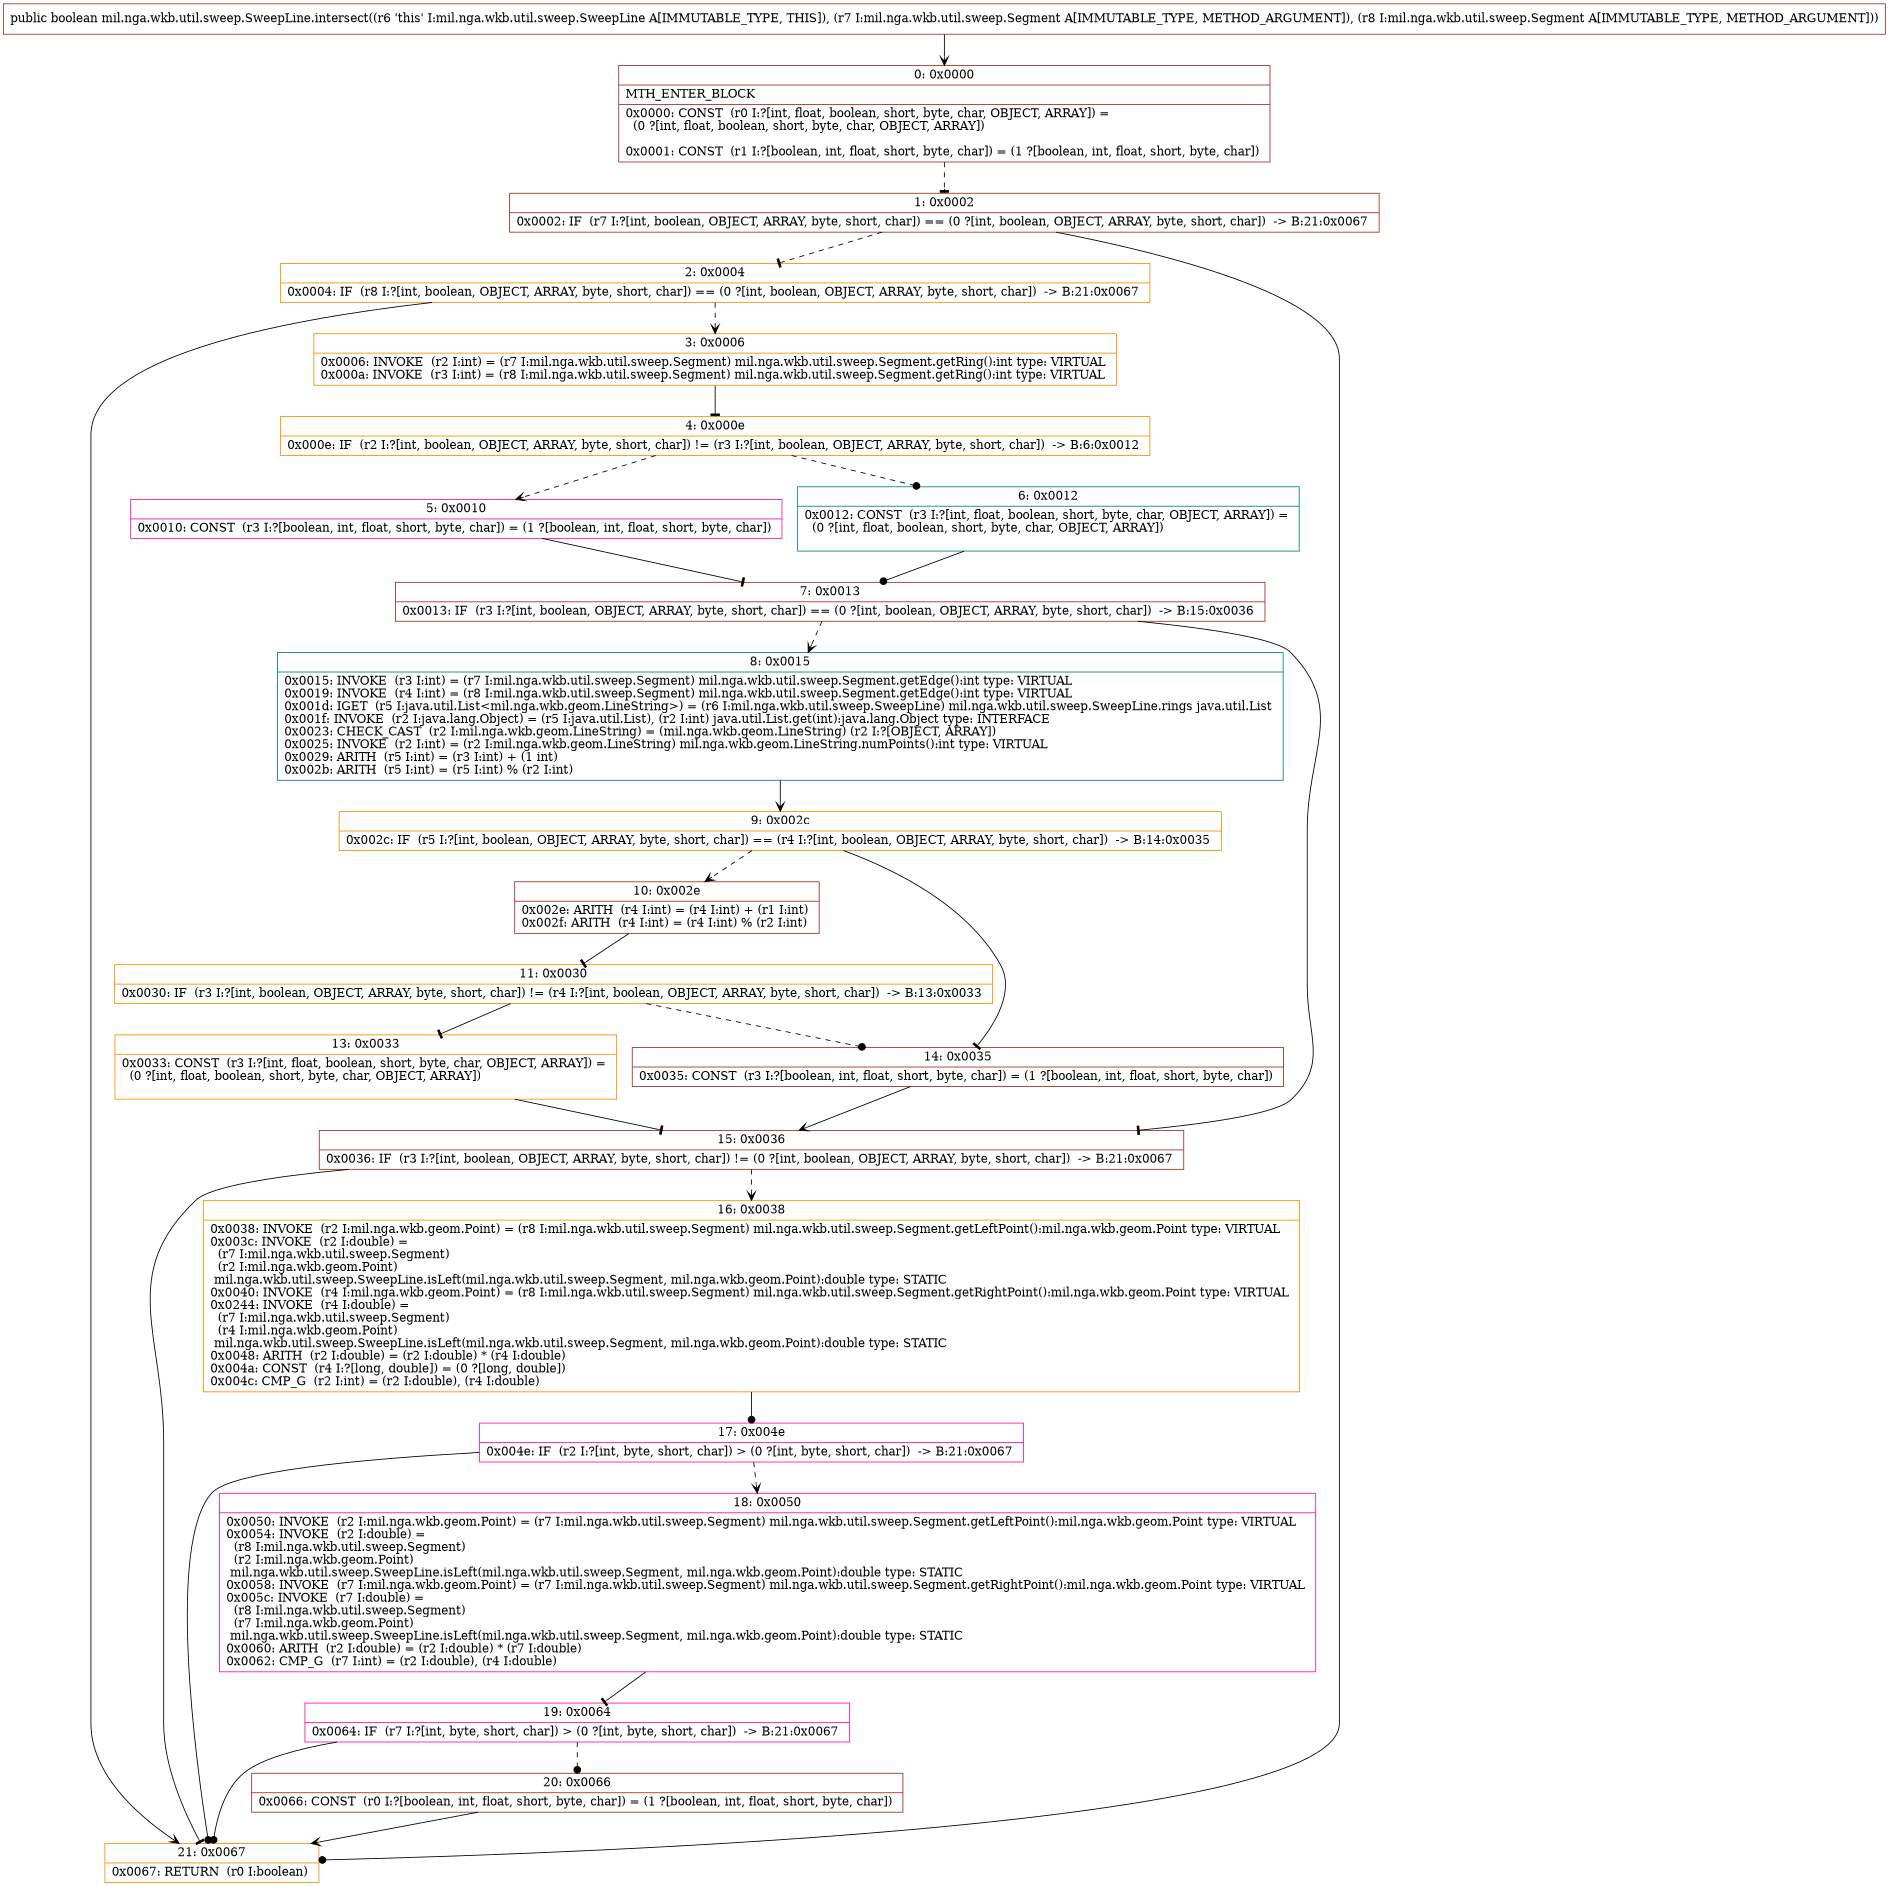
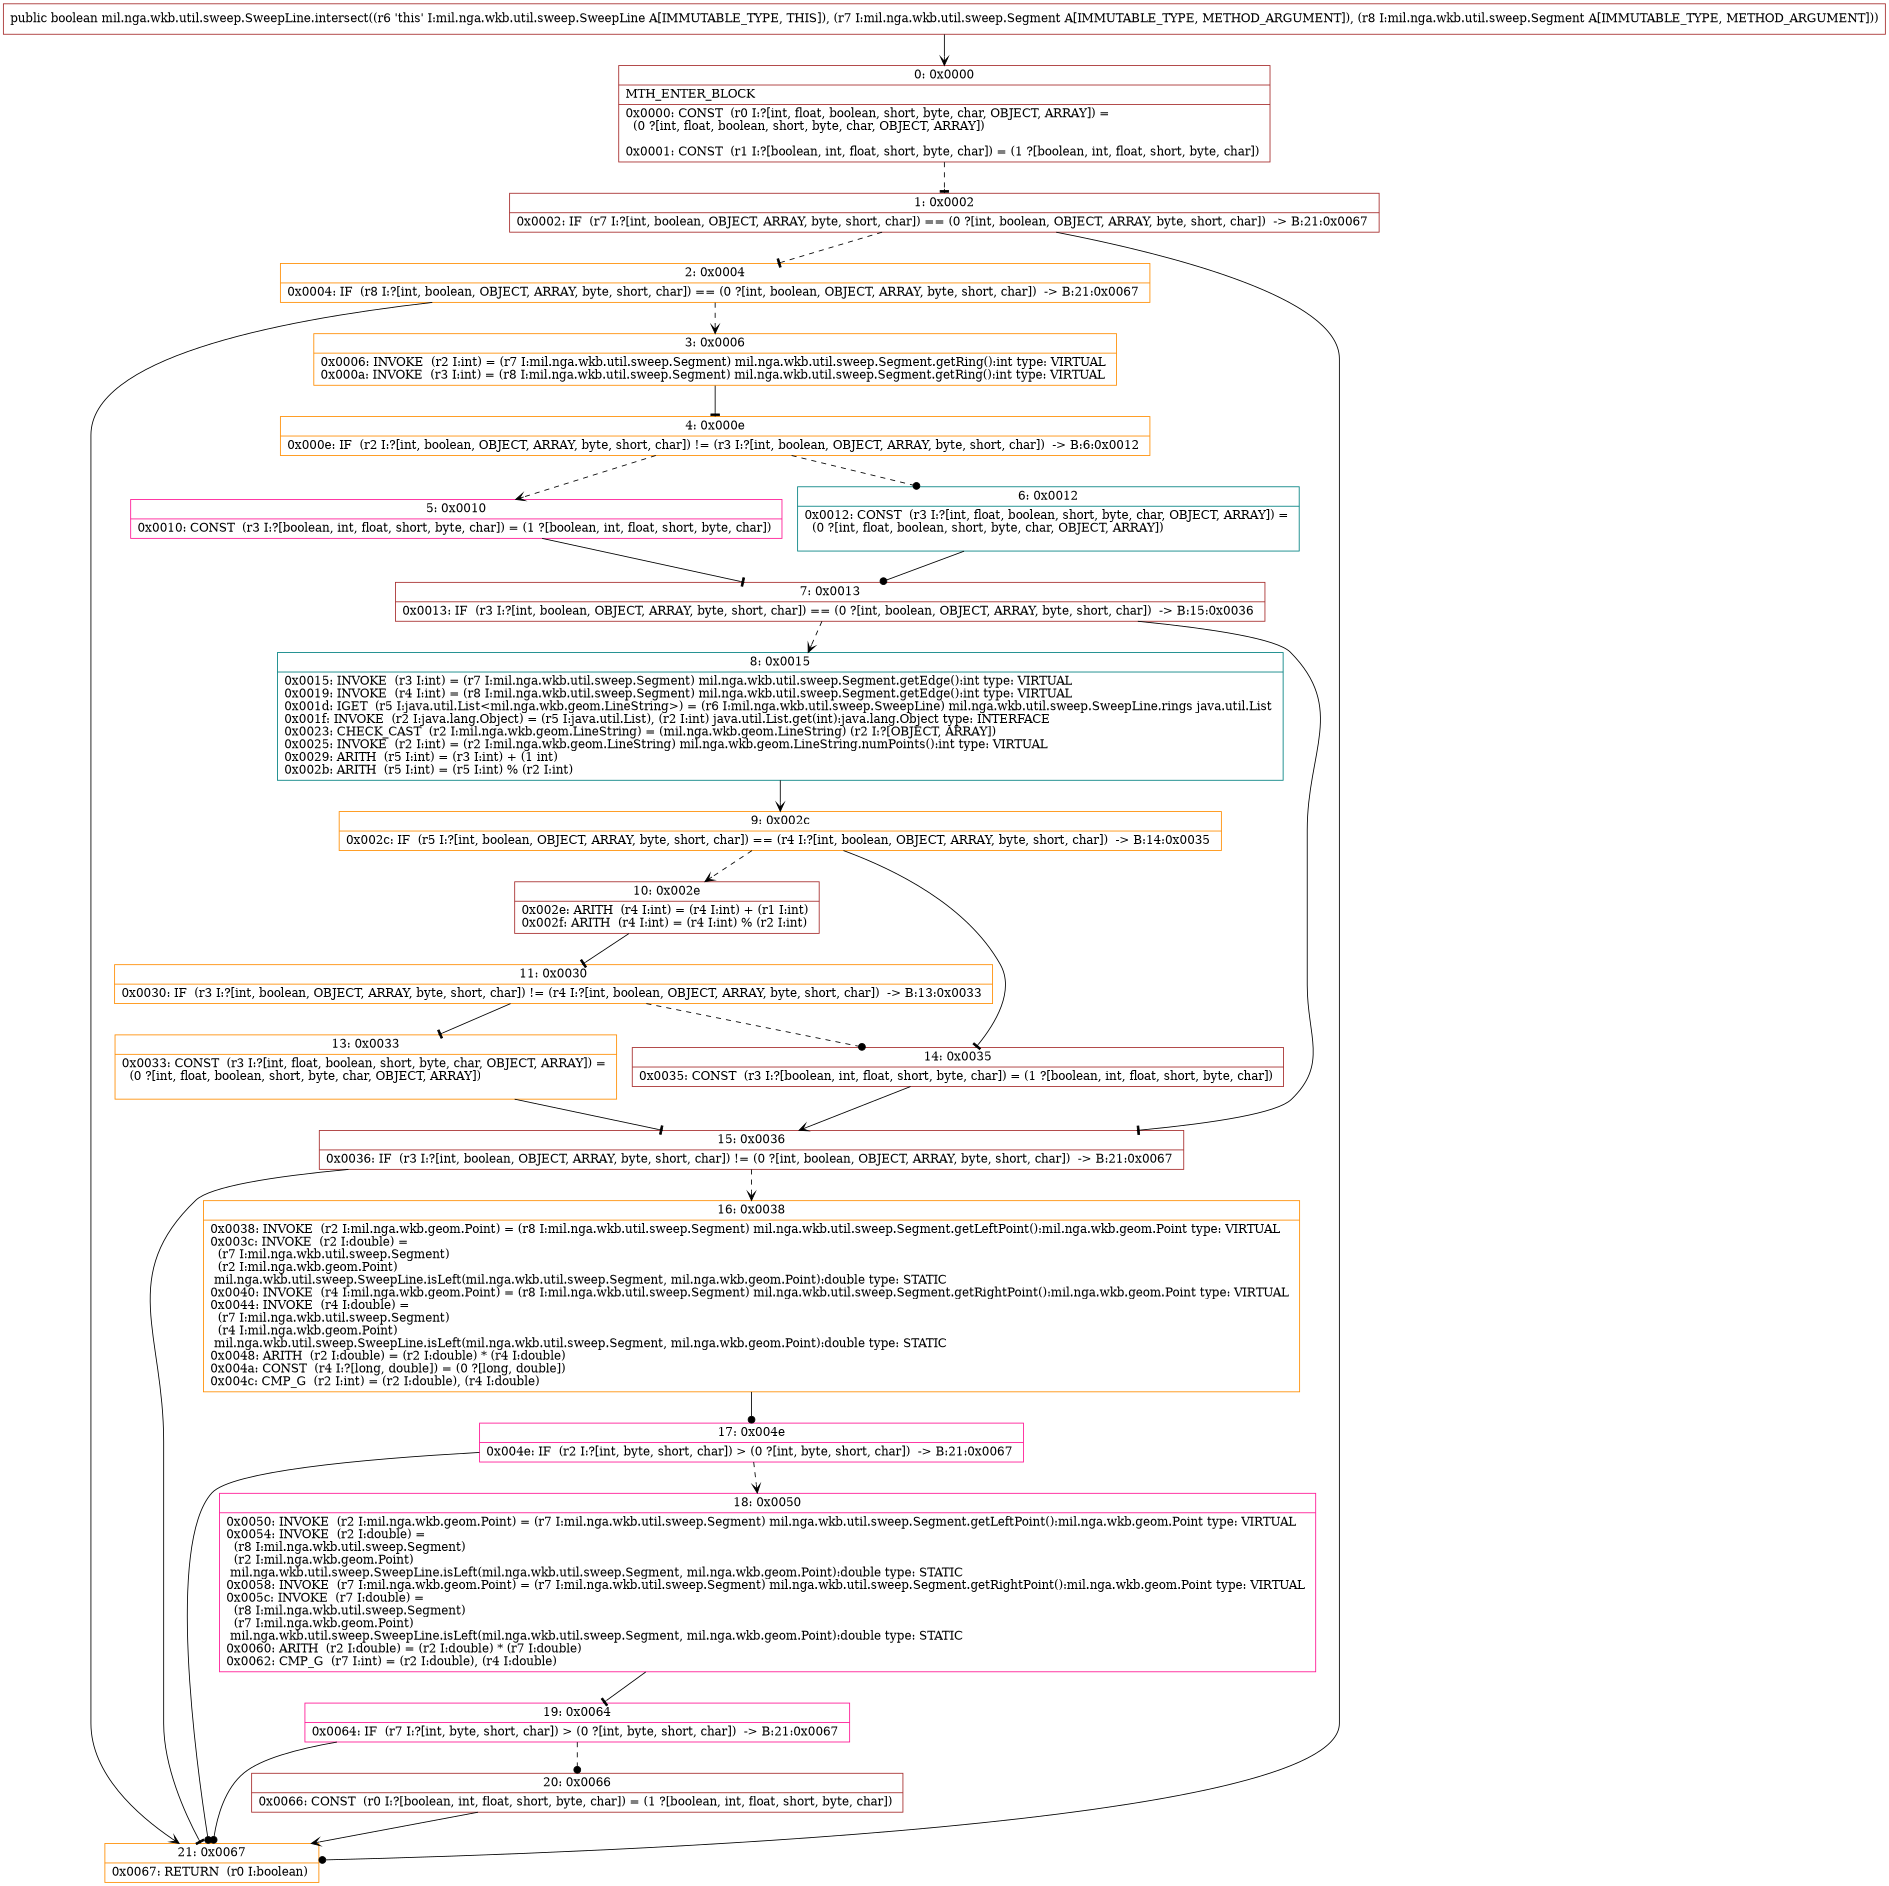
(312, 1306) -> (312, 1306)
